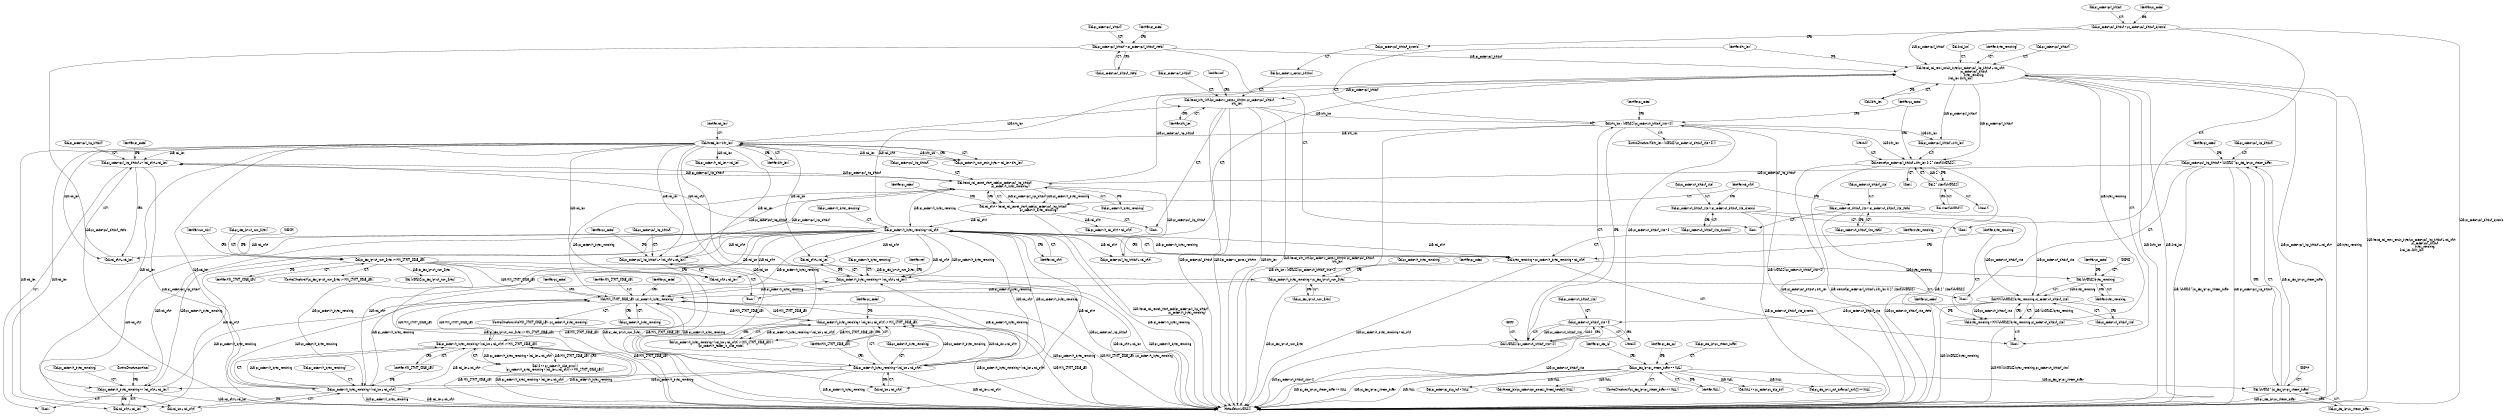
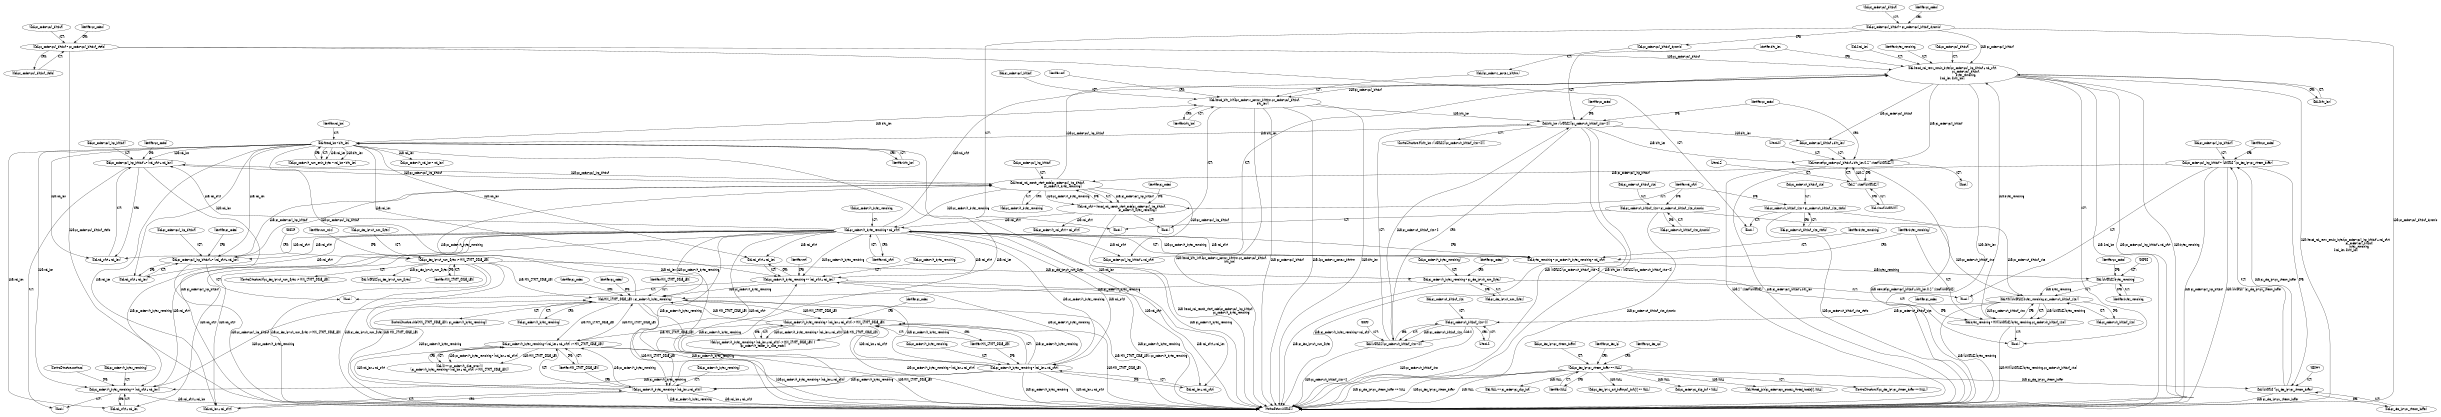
(1963, 196) -> (1787, 172)
